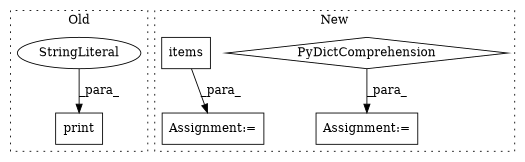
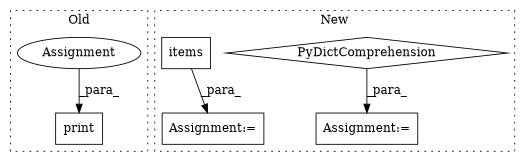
(79, 53) -> (79, 53)
